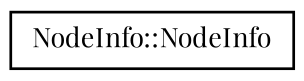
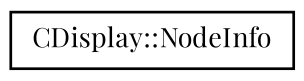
(152, 40) -> (152, 40)
